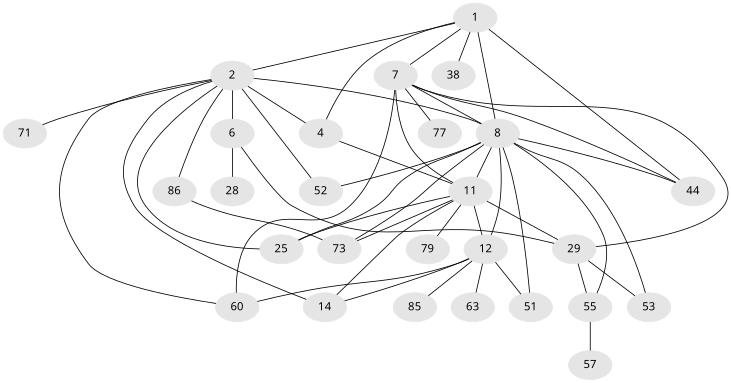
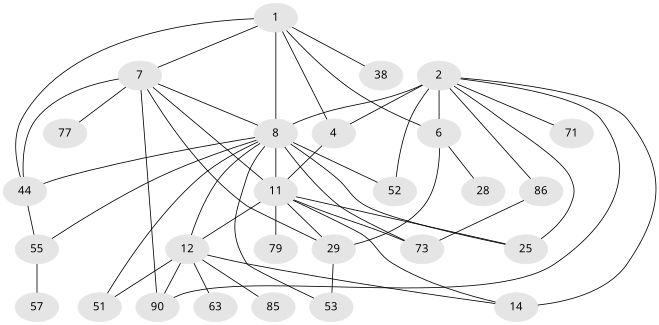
(354, 47) -> (348, 87)
(582, 278) -> (31, 220)
(237, 307) -> (158, 307)
